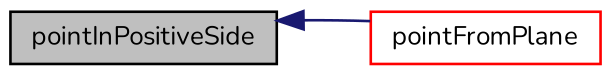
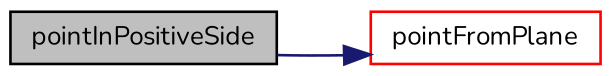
(337, 20) -> (311, 55)
